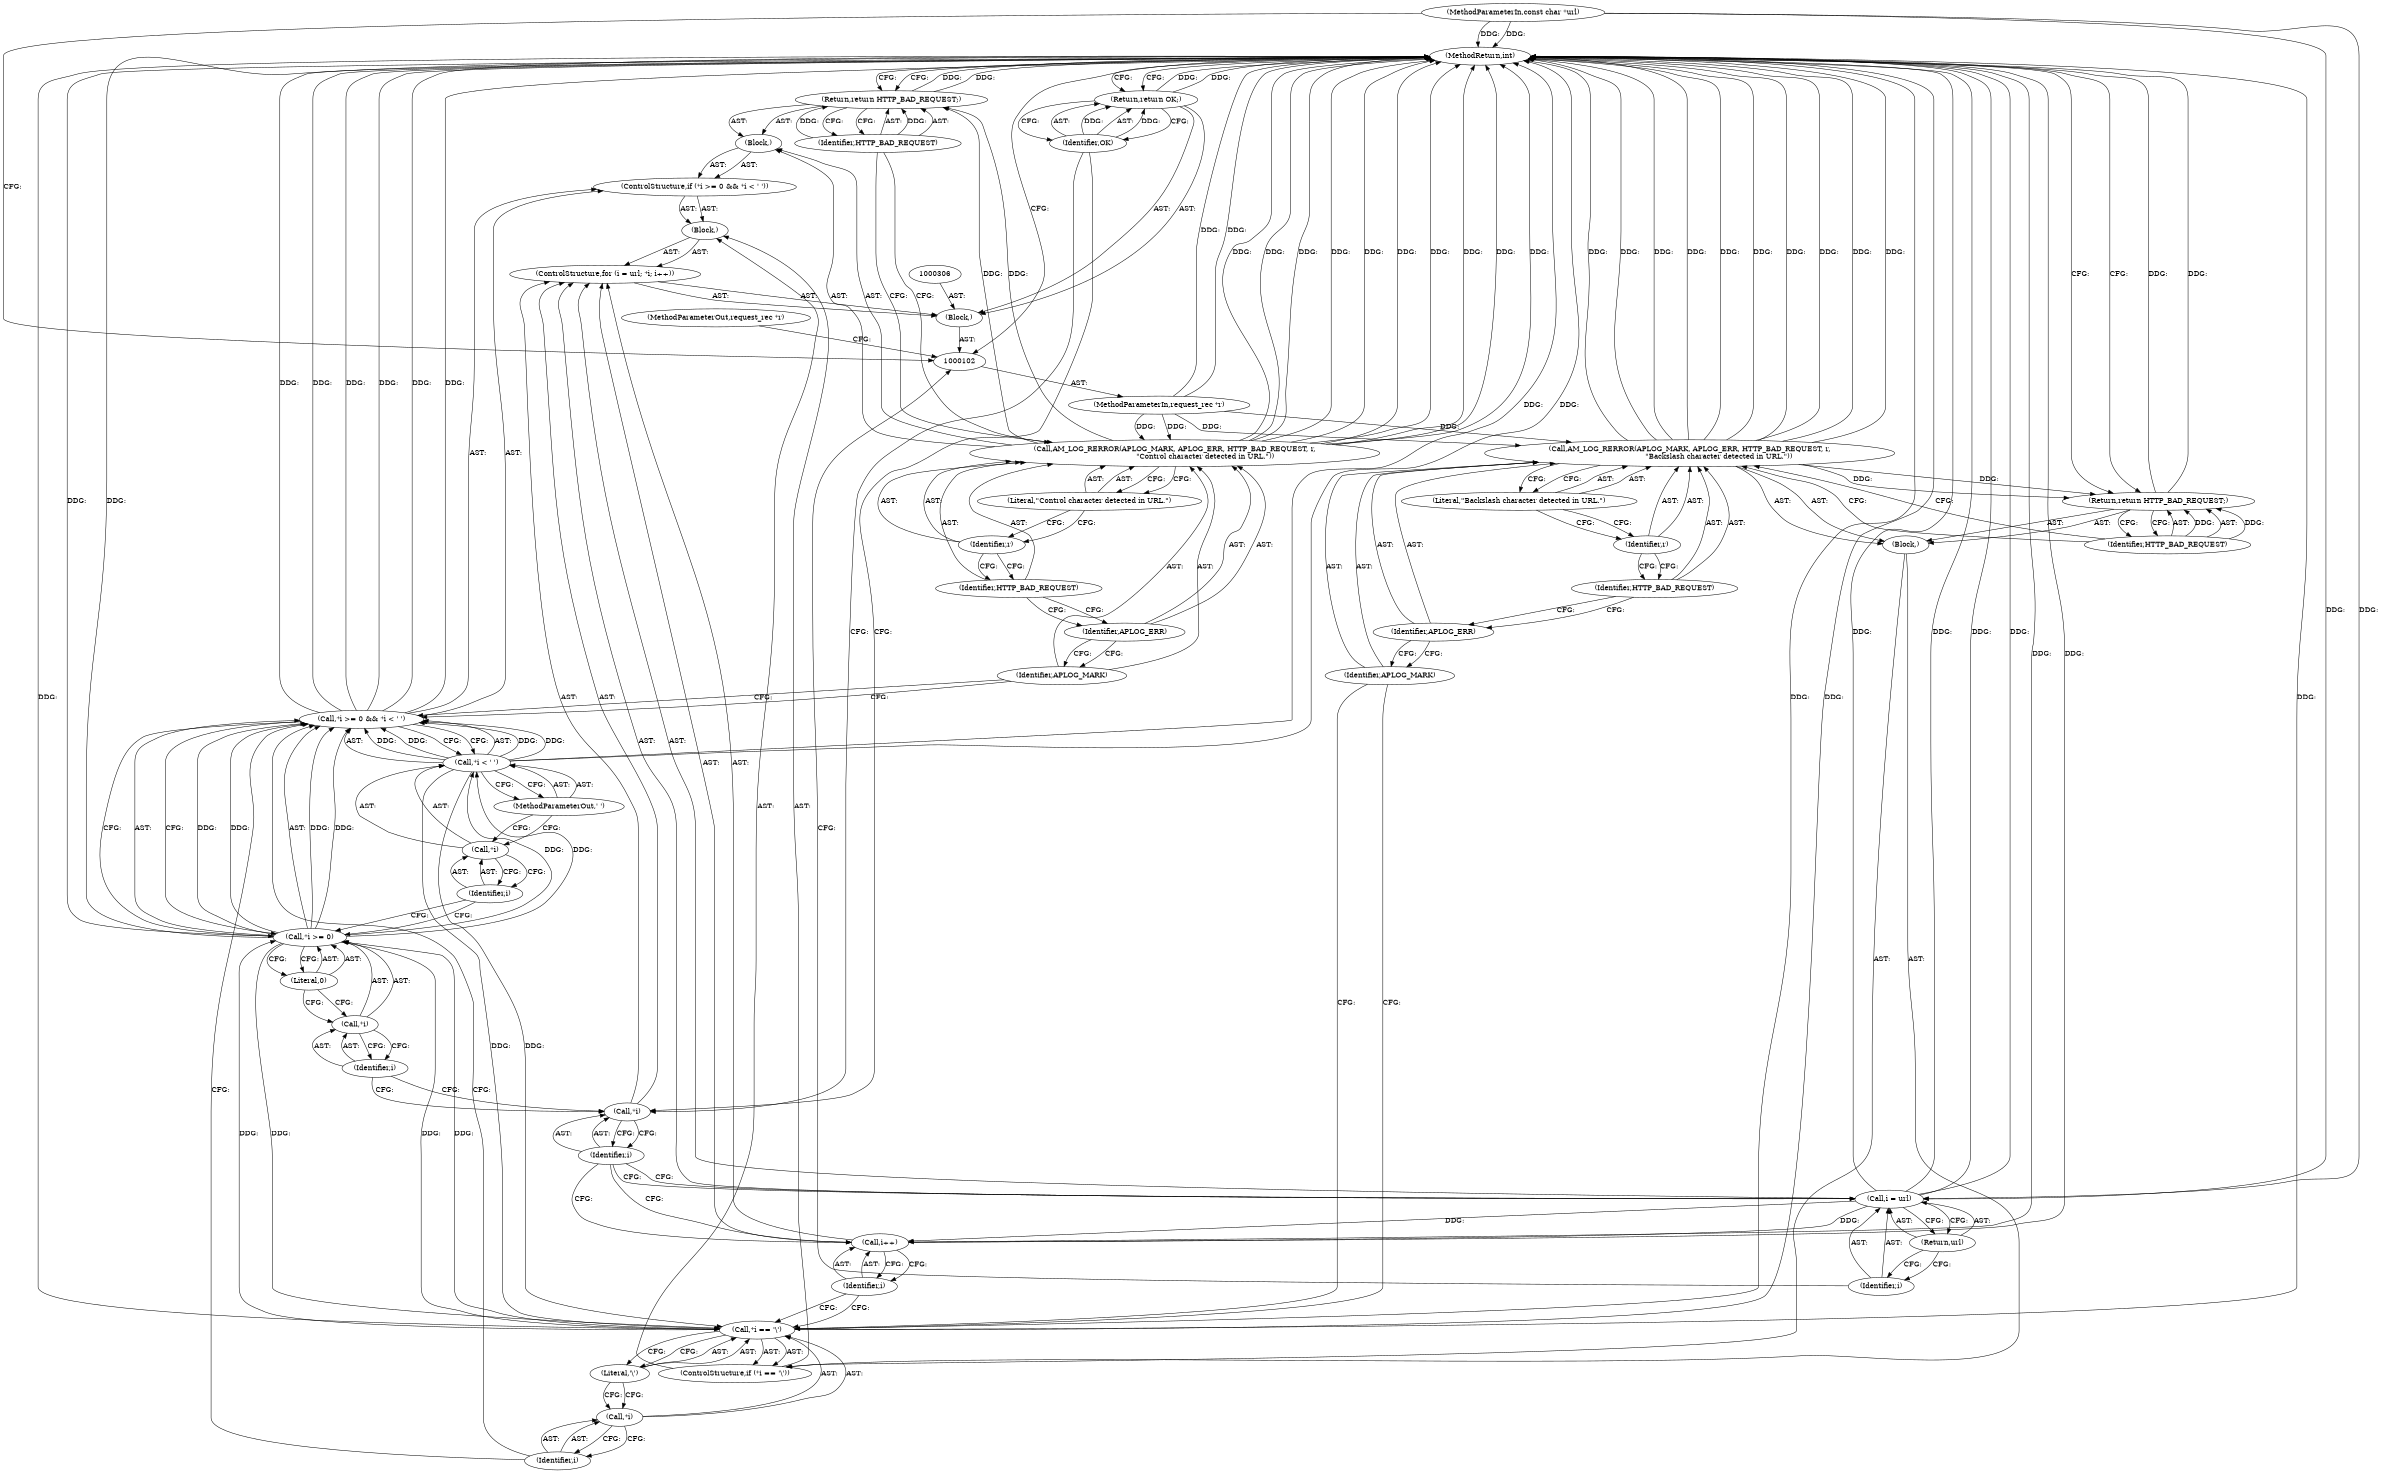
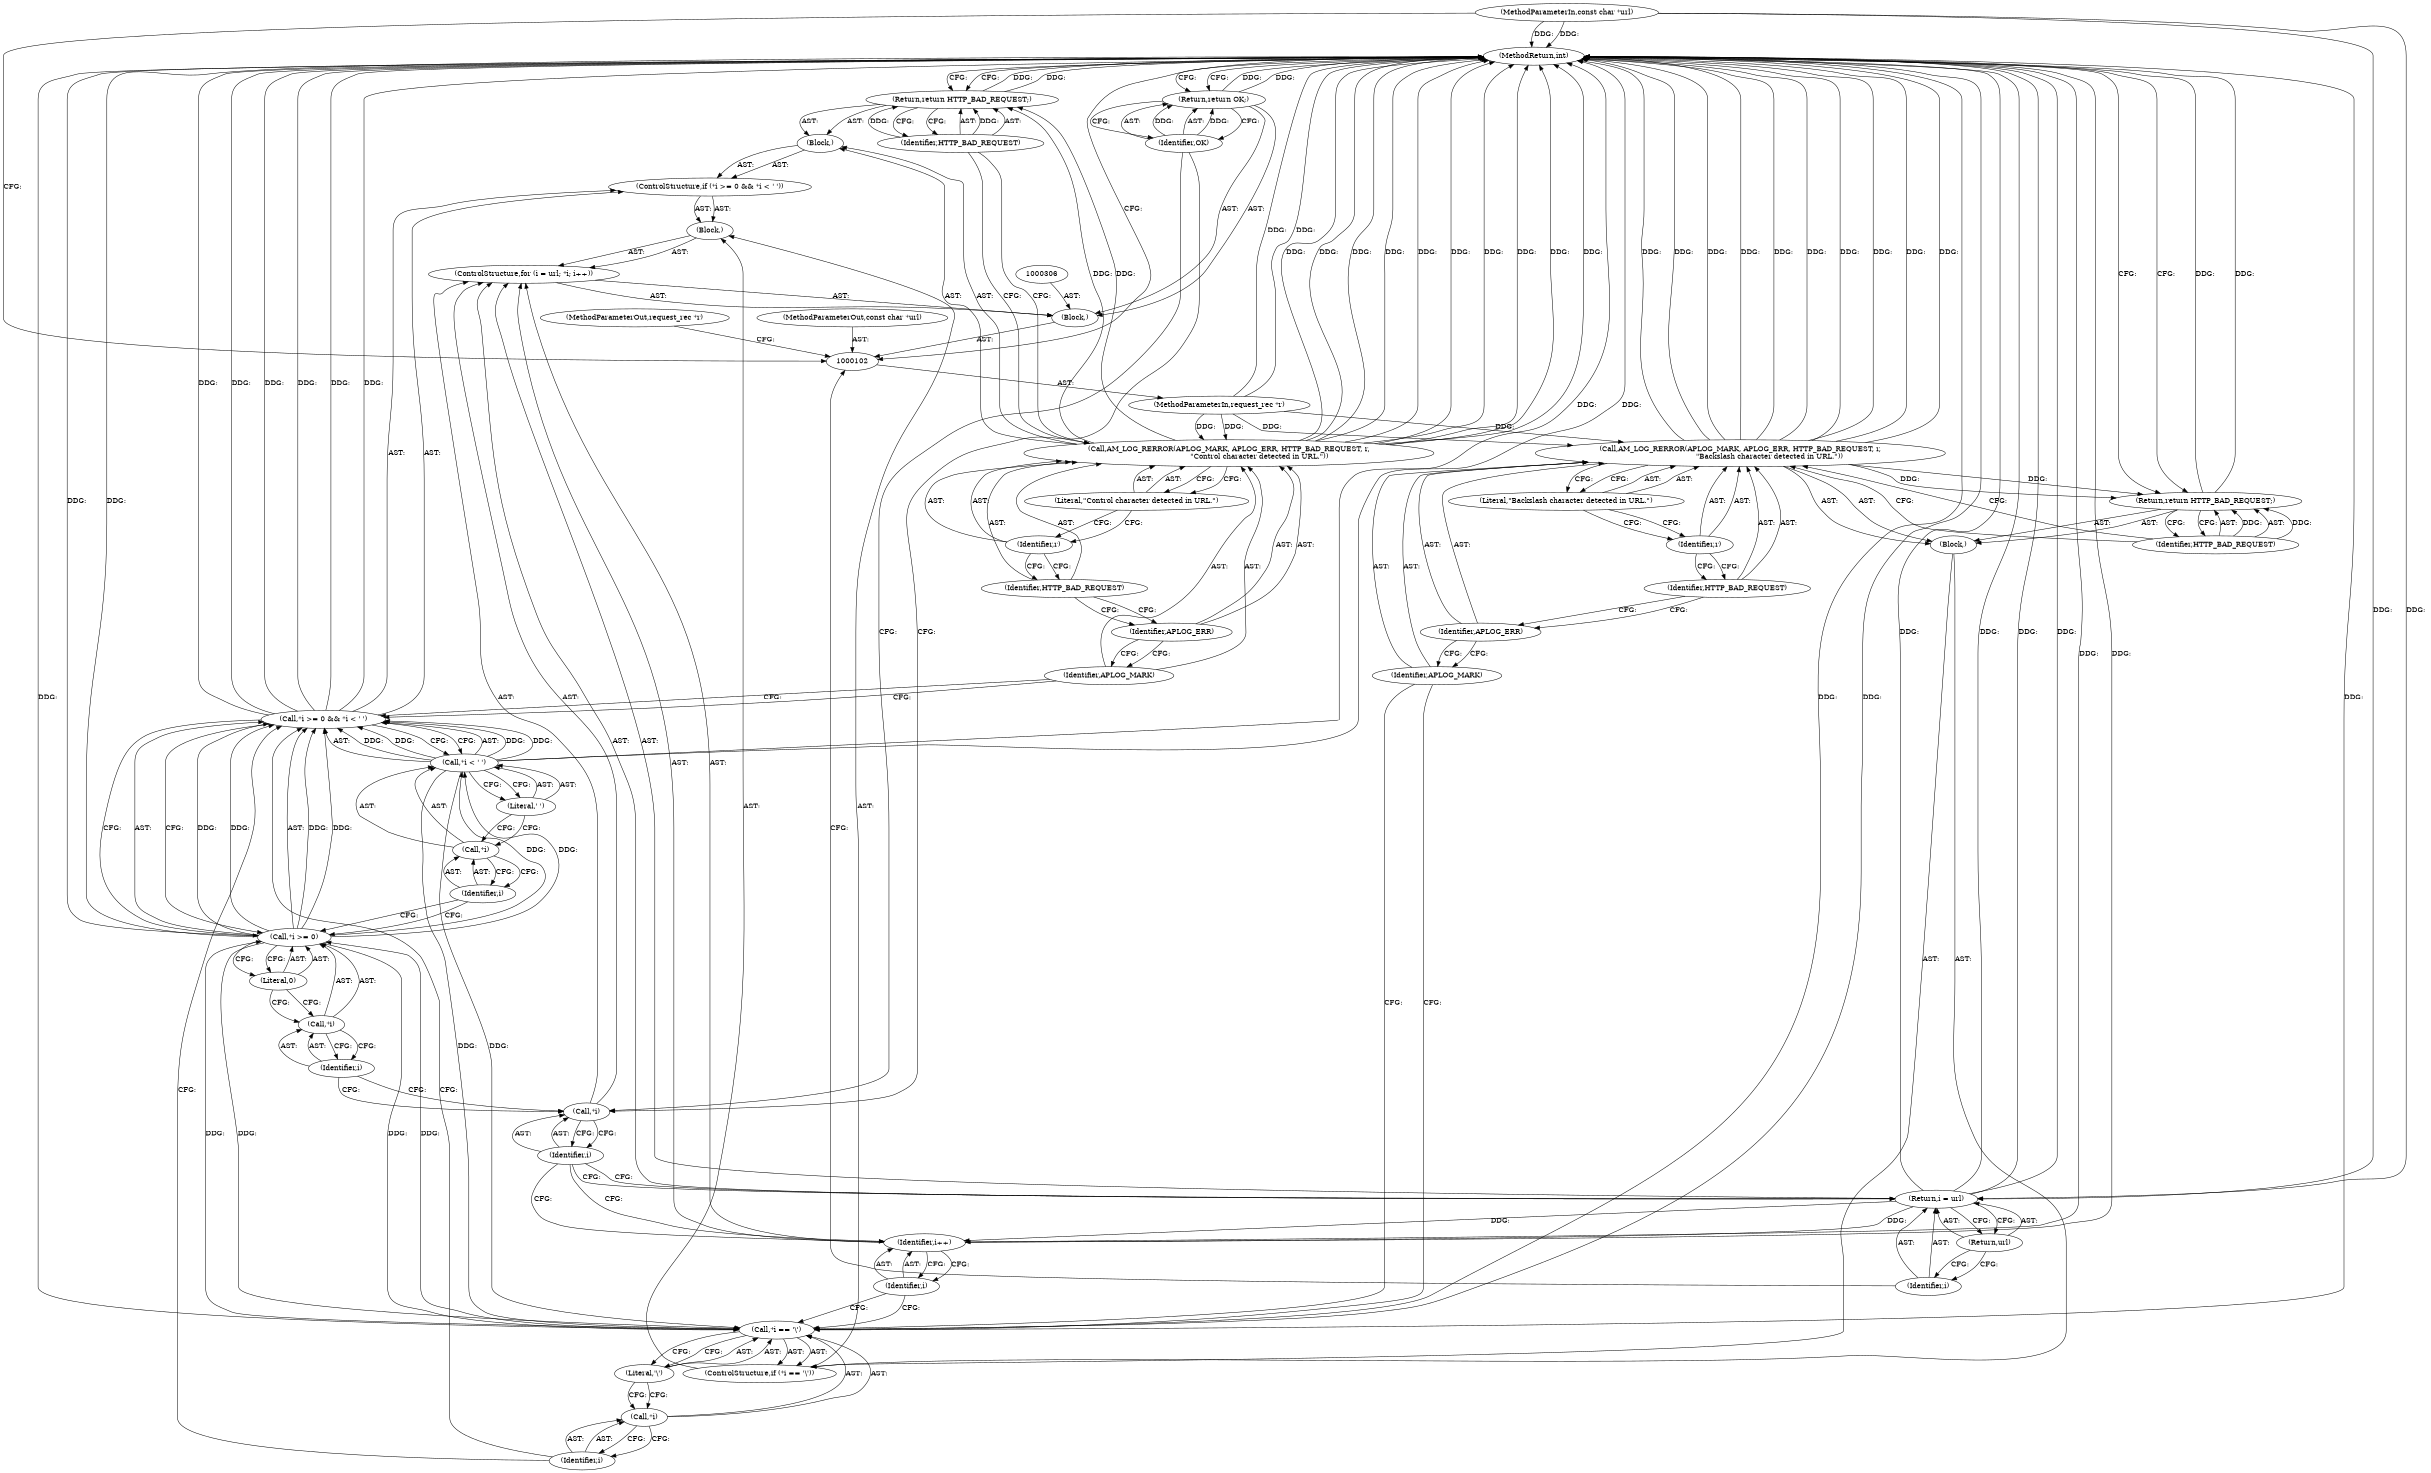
none -> (852, 318)
(559, 807) -> (526, 807)
(1889, 1199) -> (1936, 1199)
(880, 1243) -> (925, 1243)
